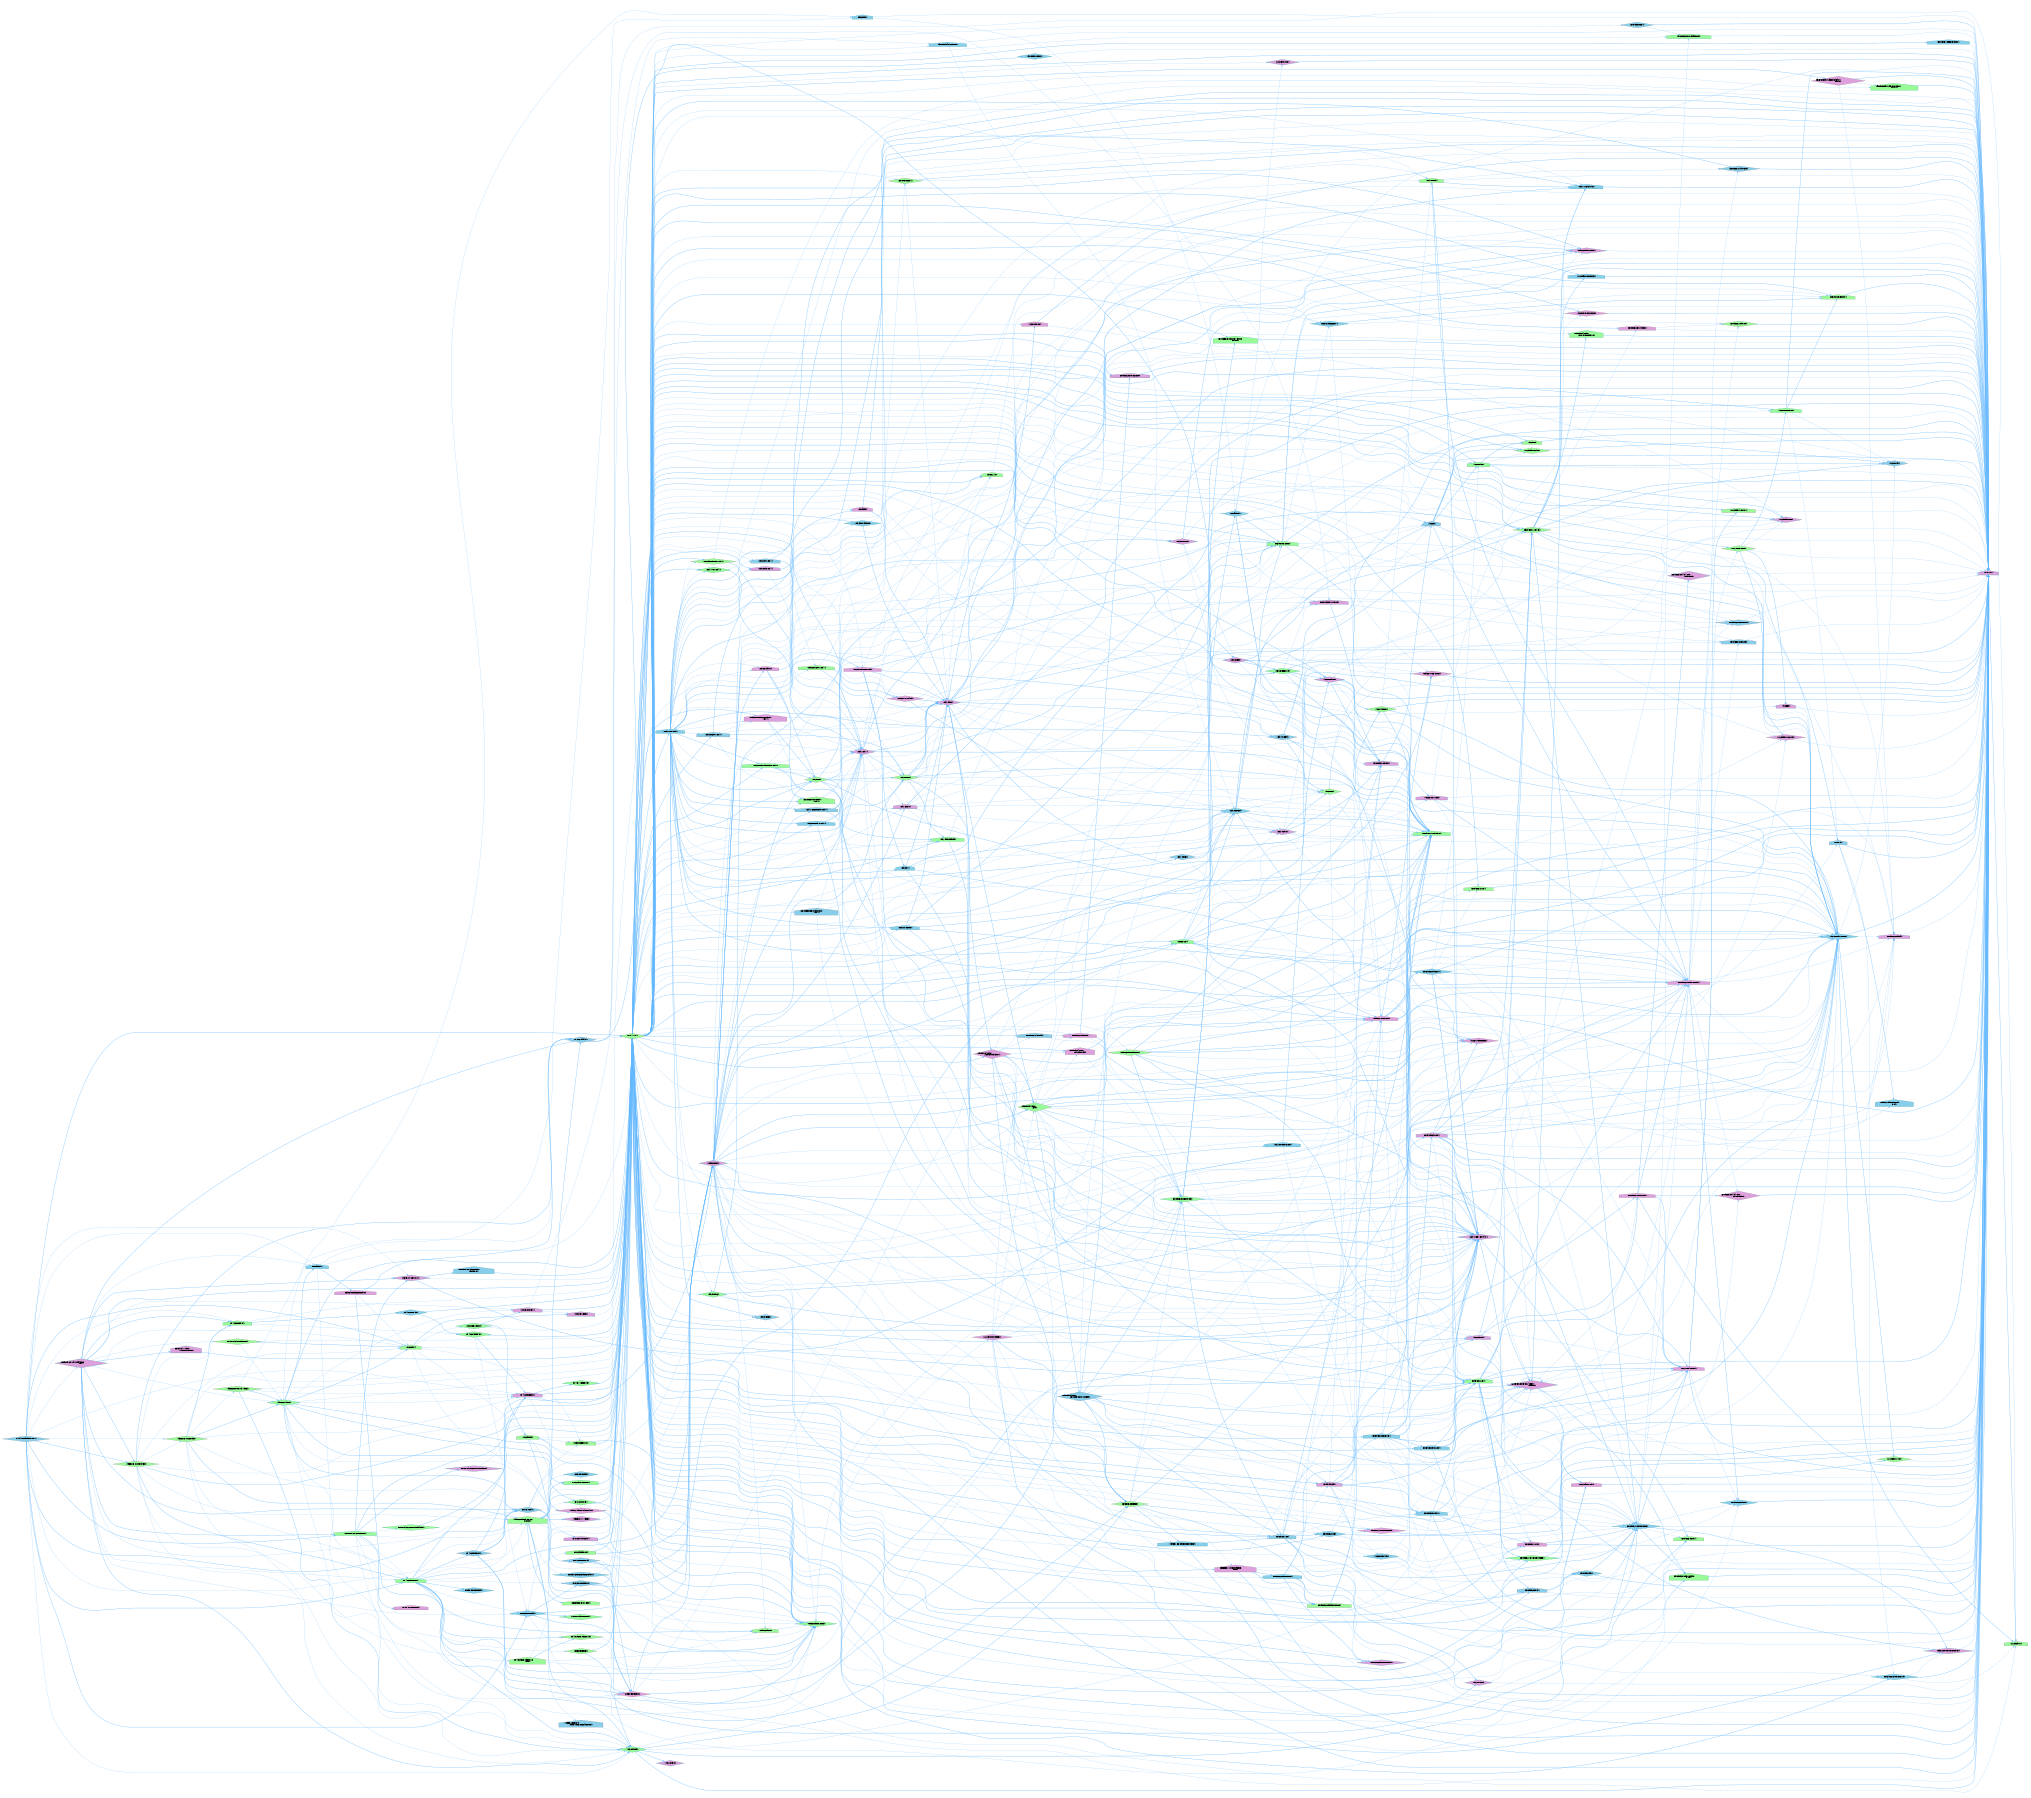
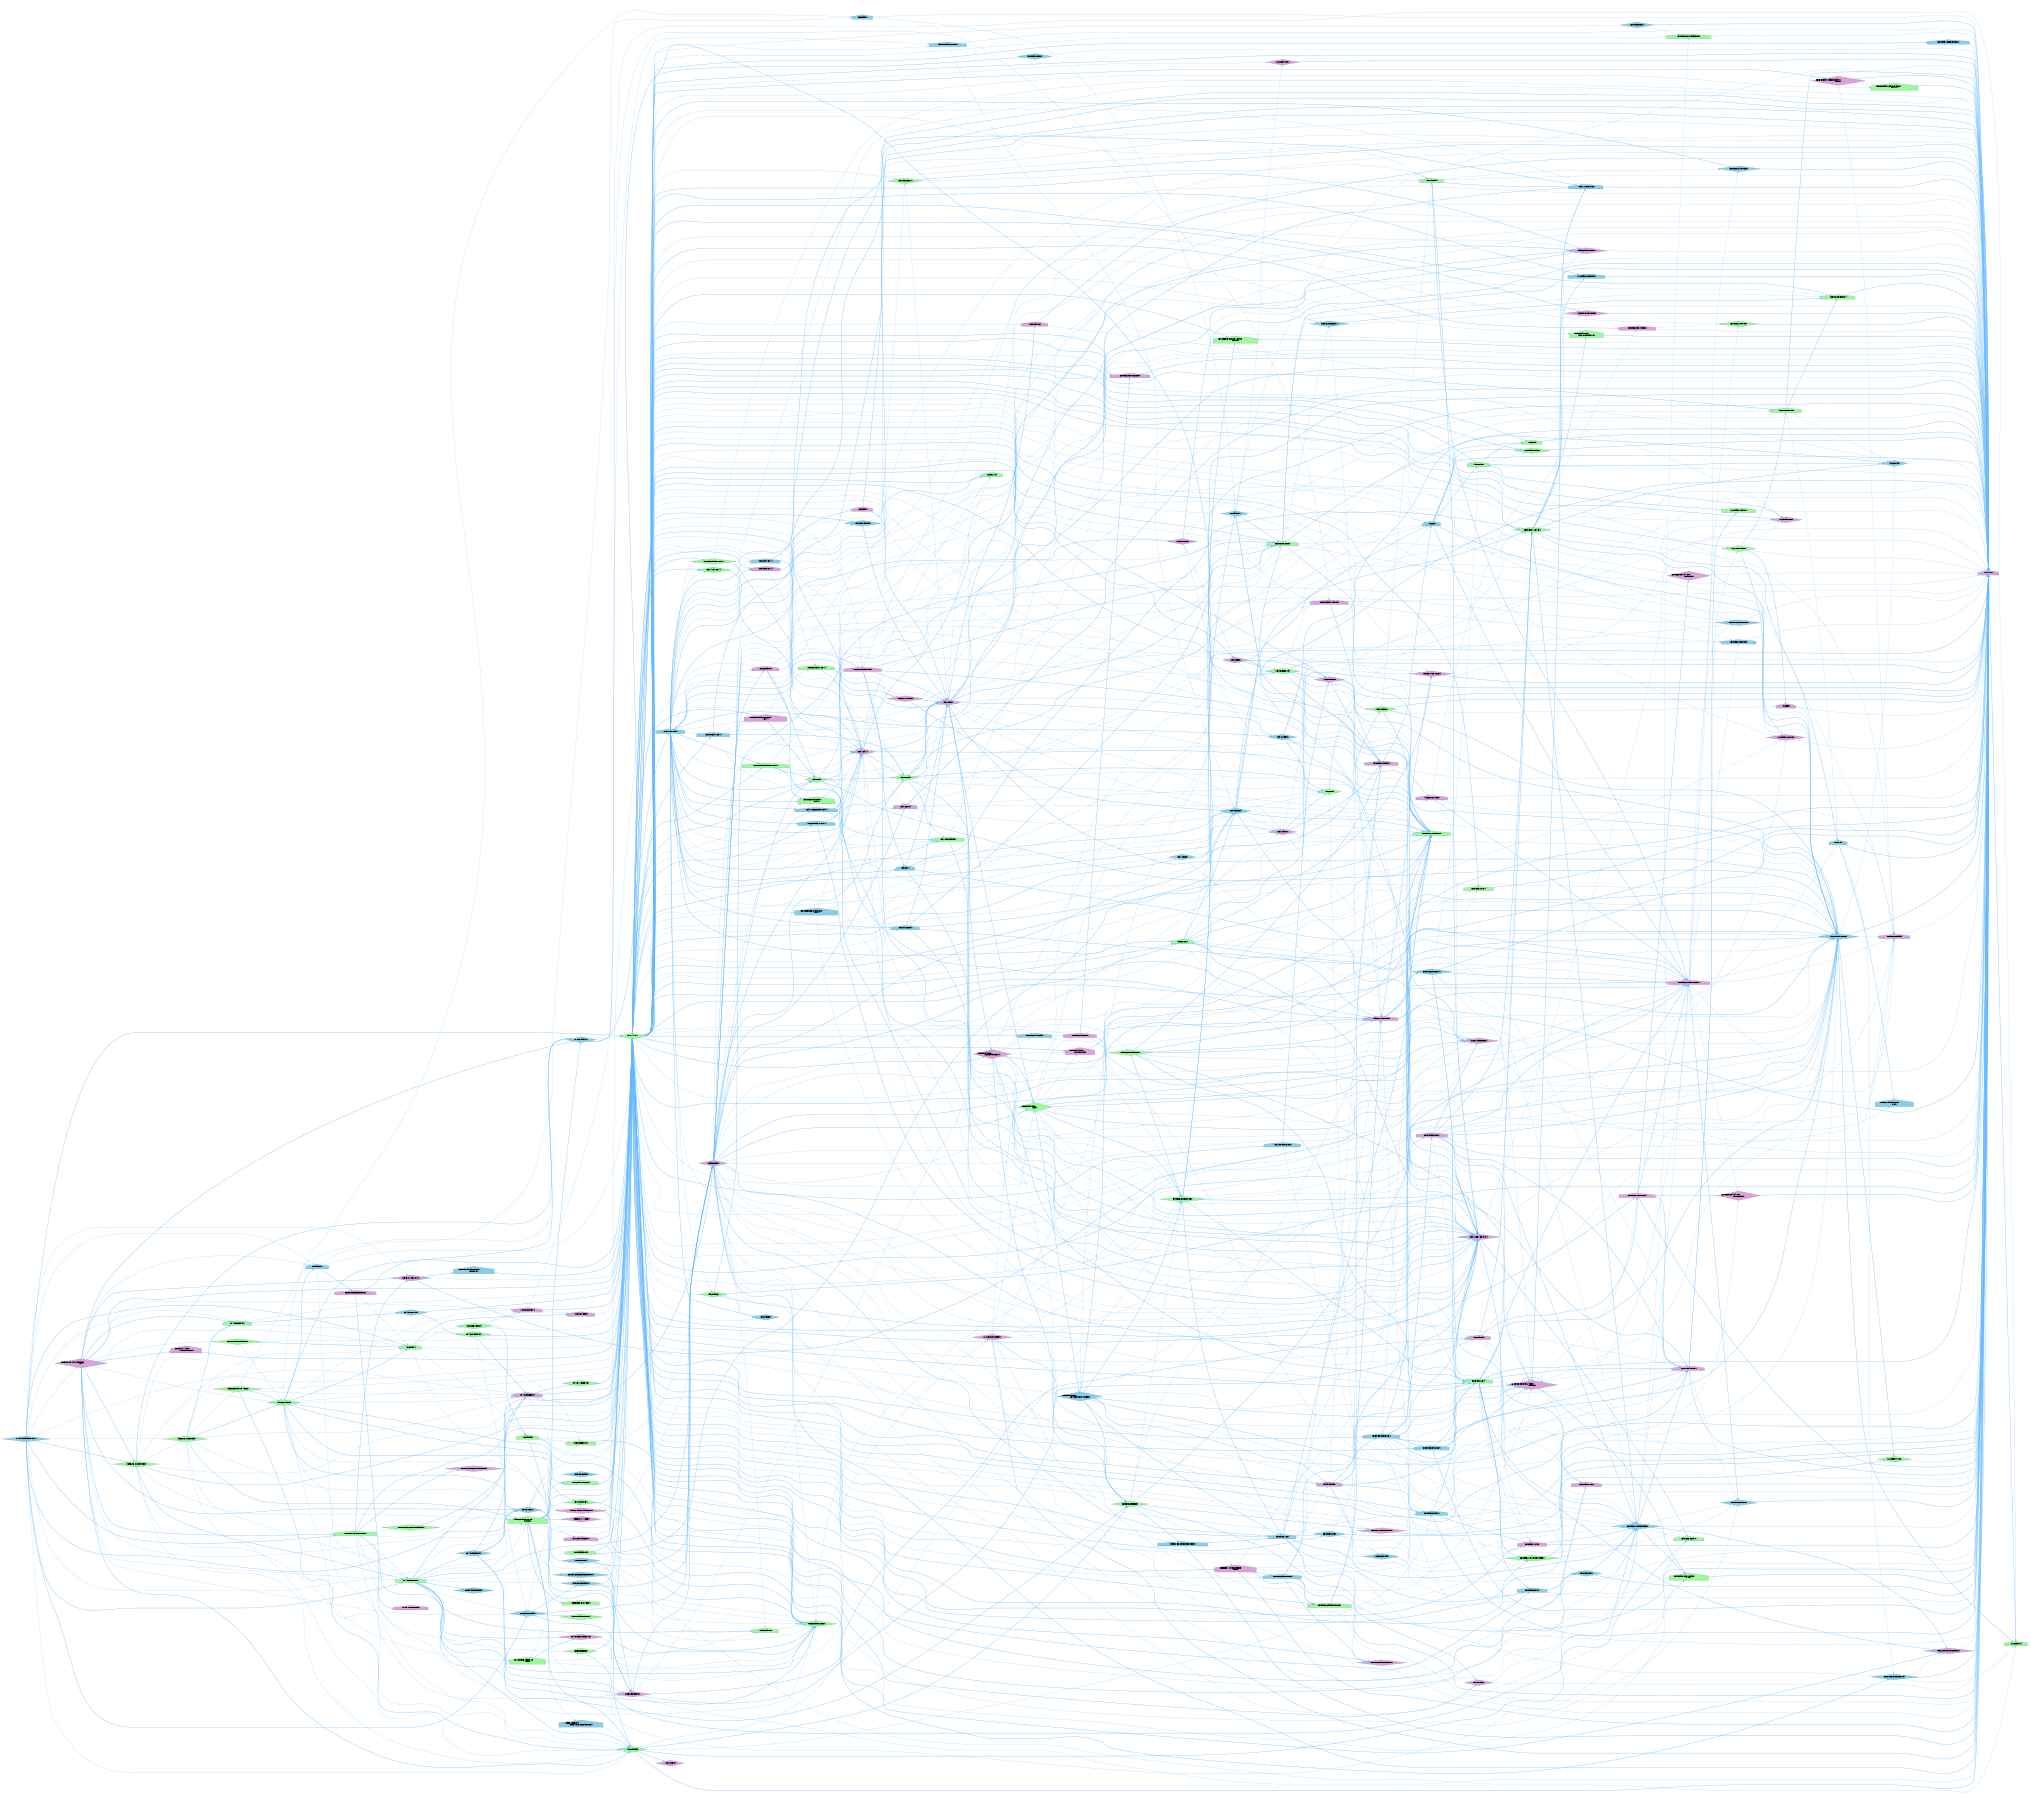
(581, 1561) -> (581, 1561)
(581, 1637) -> (581, 1637)
